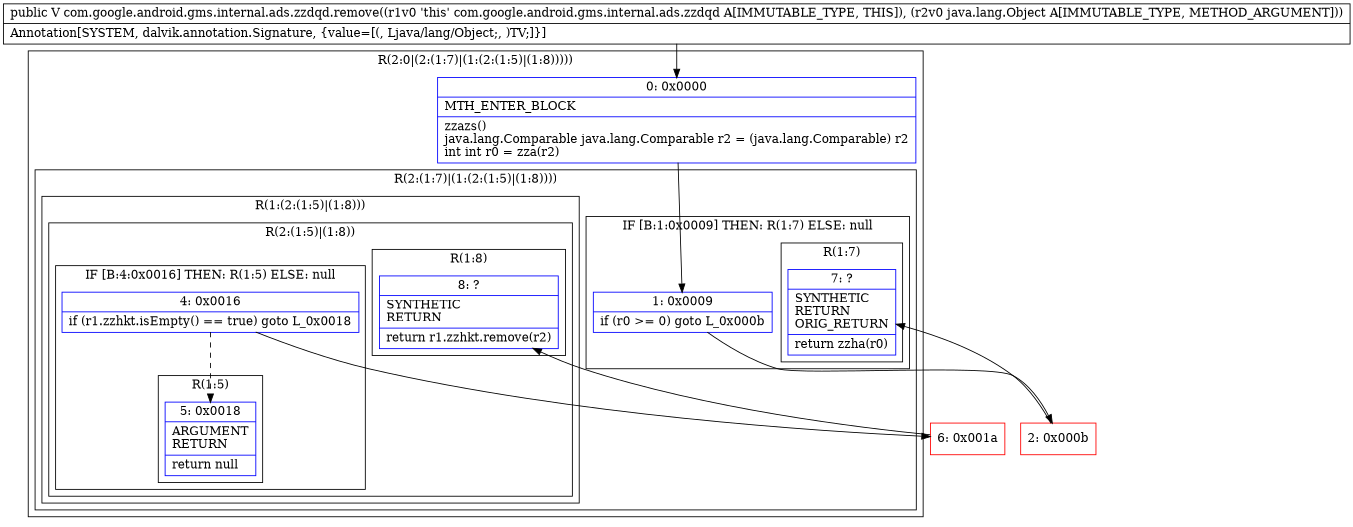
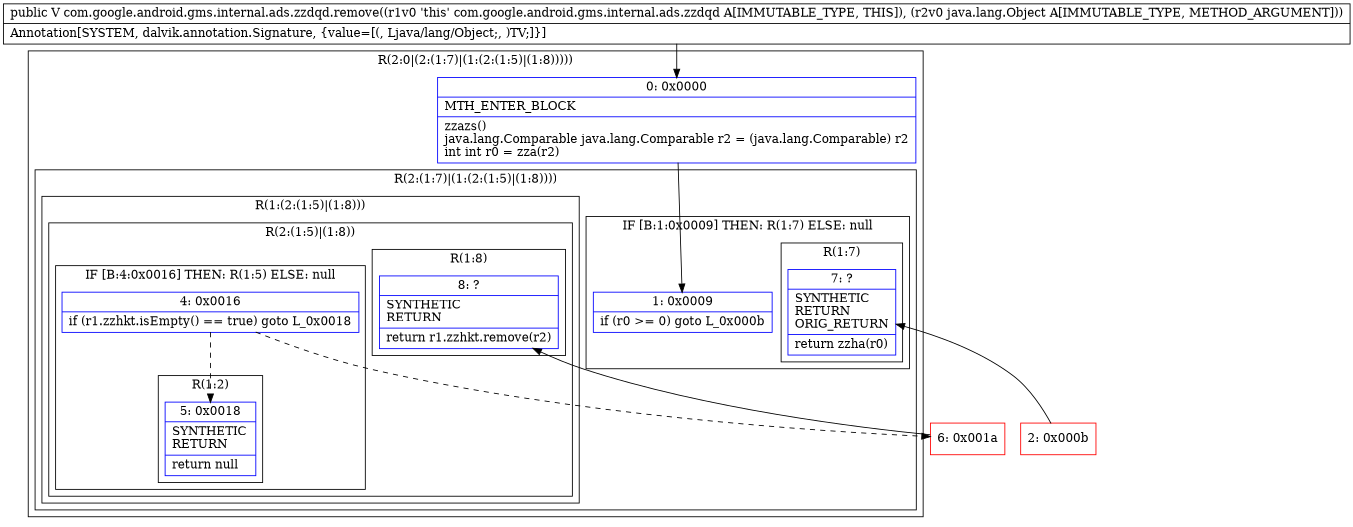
(929, 370) -> none
(210, 385) -> (210, 385)
(585, 406) -> (585, 406)
(210, 432) -> (210, 432)
